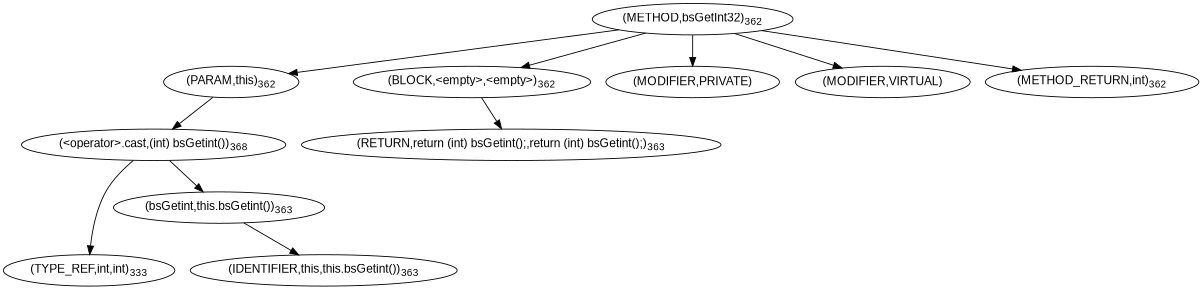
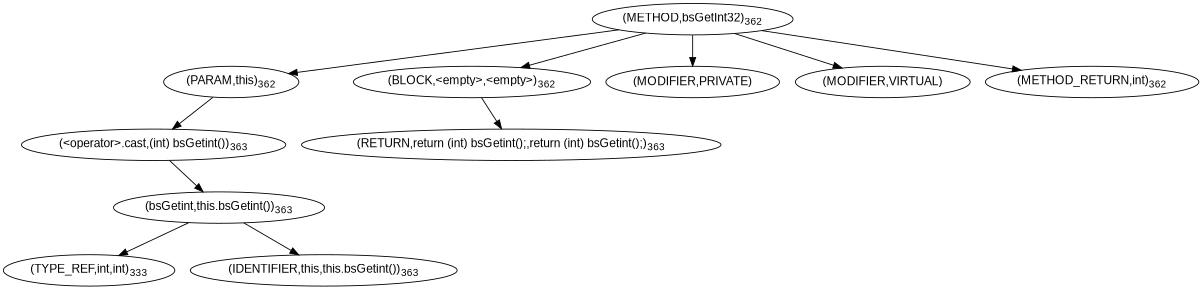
(239, 143) -> (239, 143)
(102, 198) -> (158, 237)
